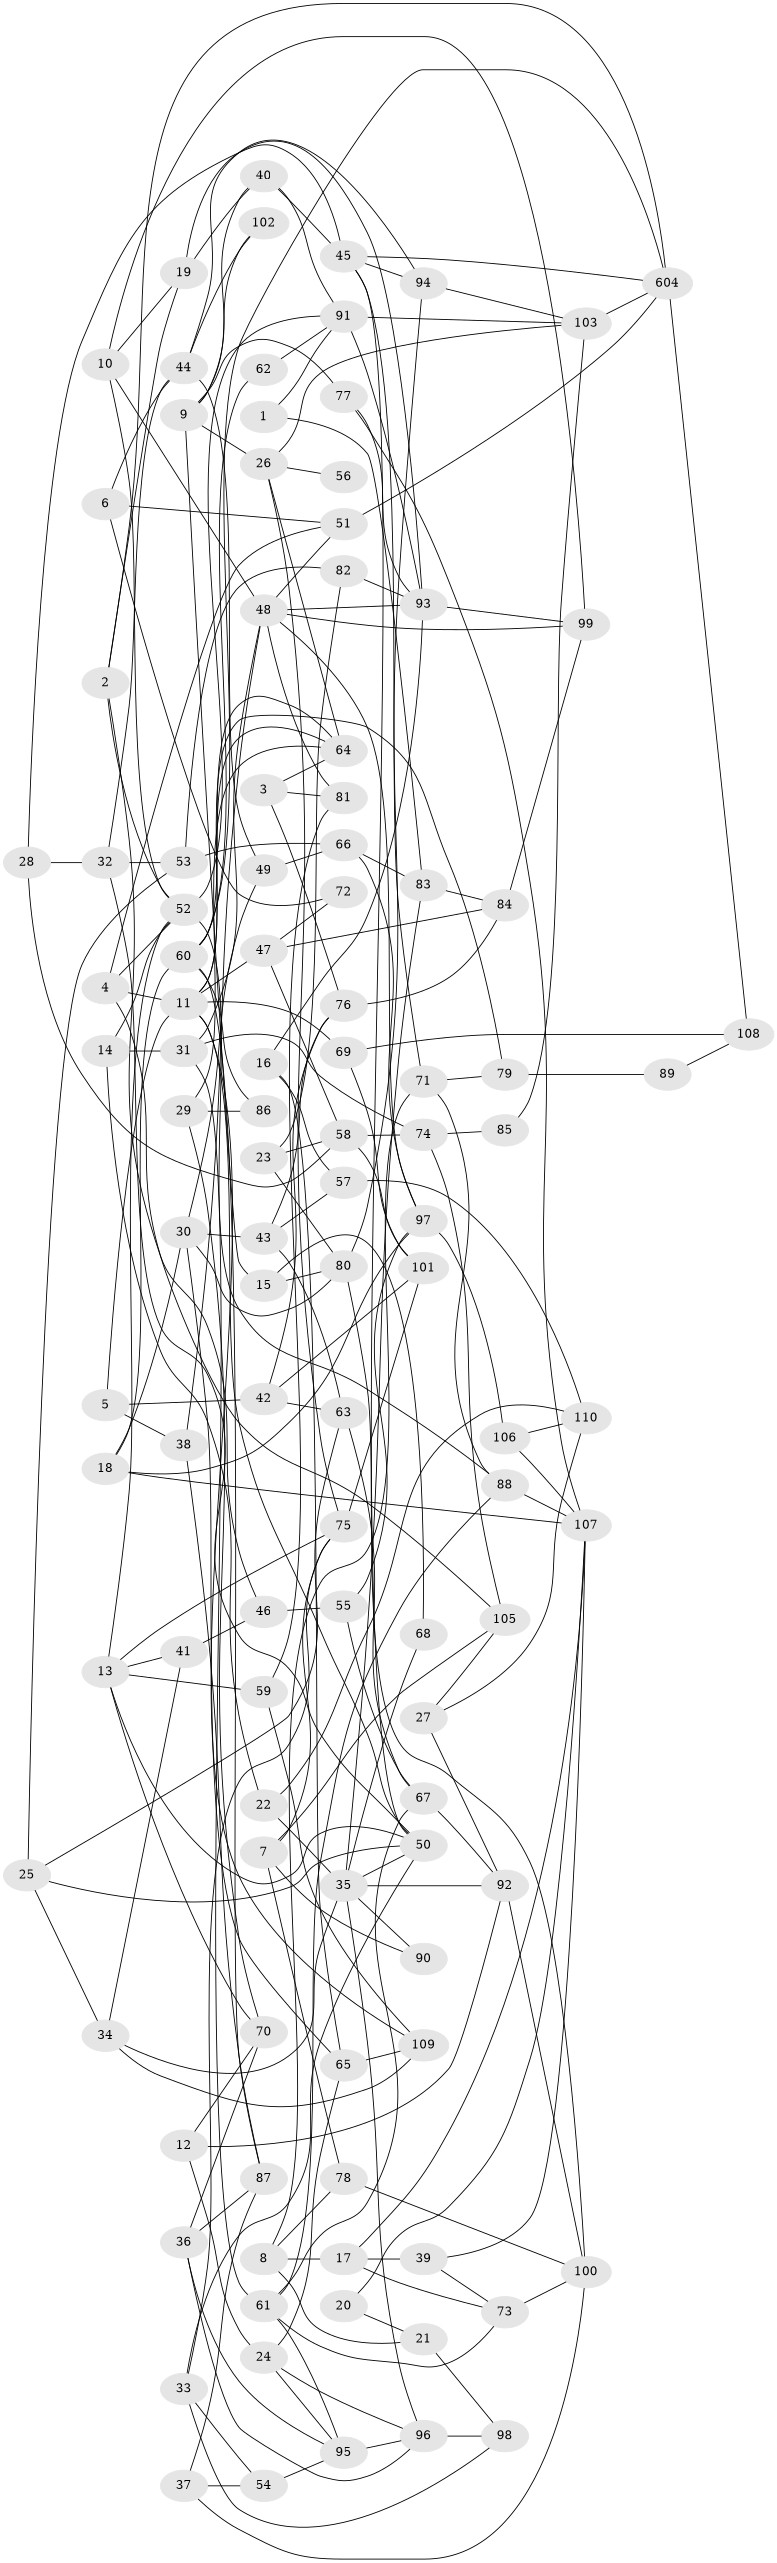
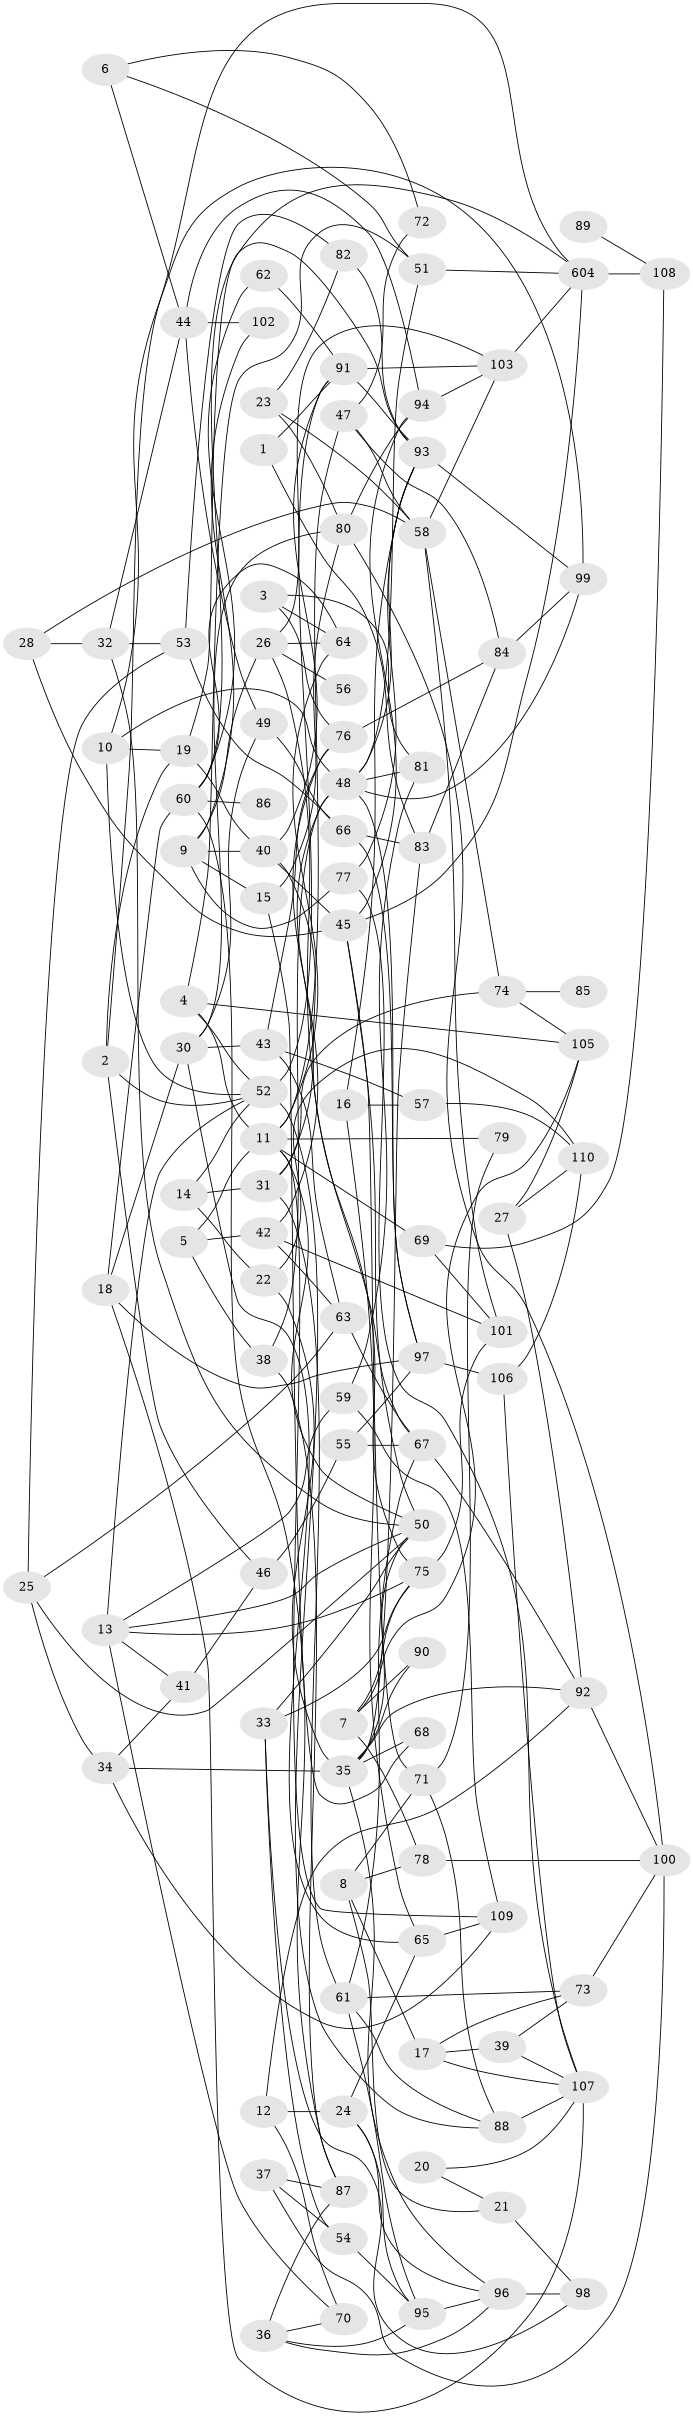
(558, 750) -> (462, 449)
(586, 1075) -> none
(184, 1111) -> none
none -> (325, 1150)
